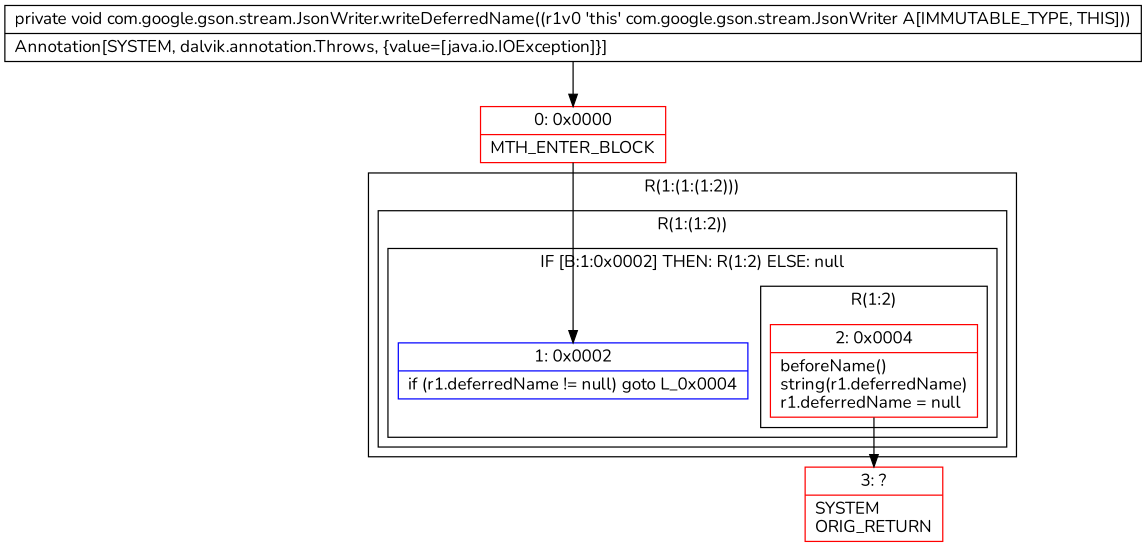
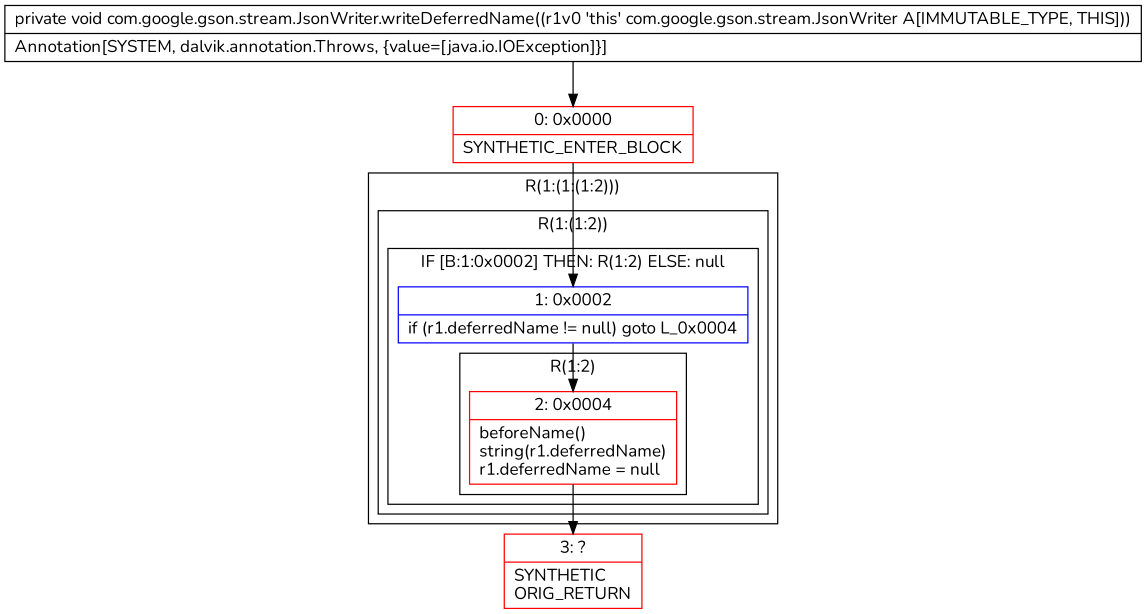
(573, 148) -> (573, 148)
none -> (573, 361)
(848, 509) -> (560, 576)
